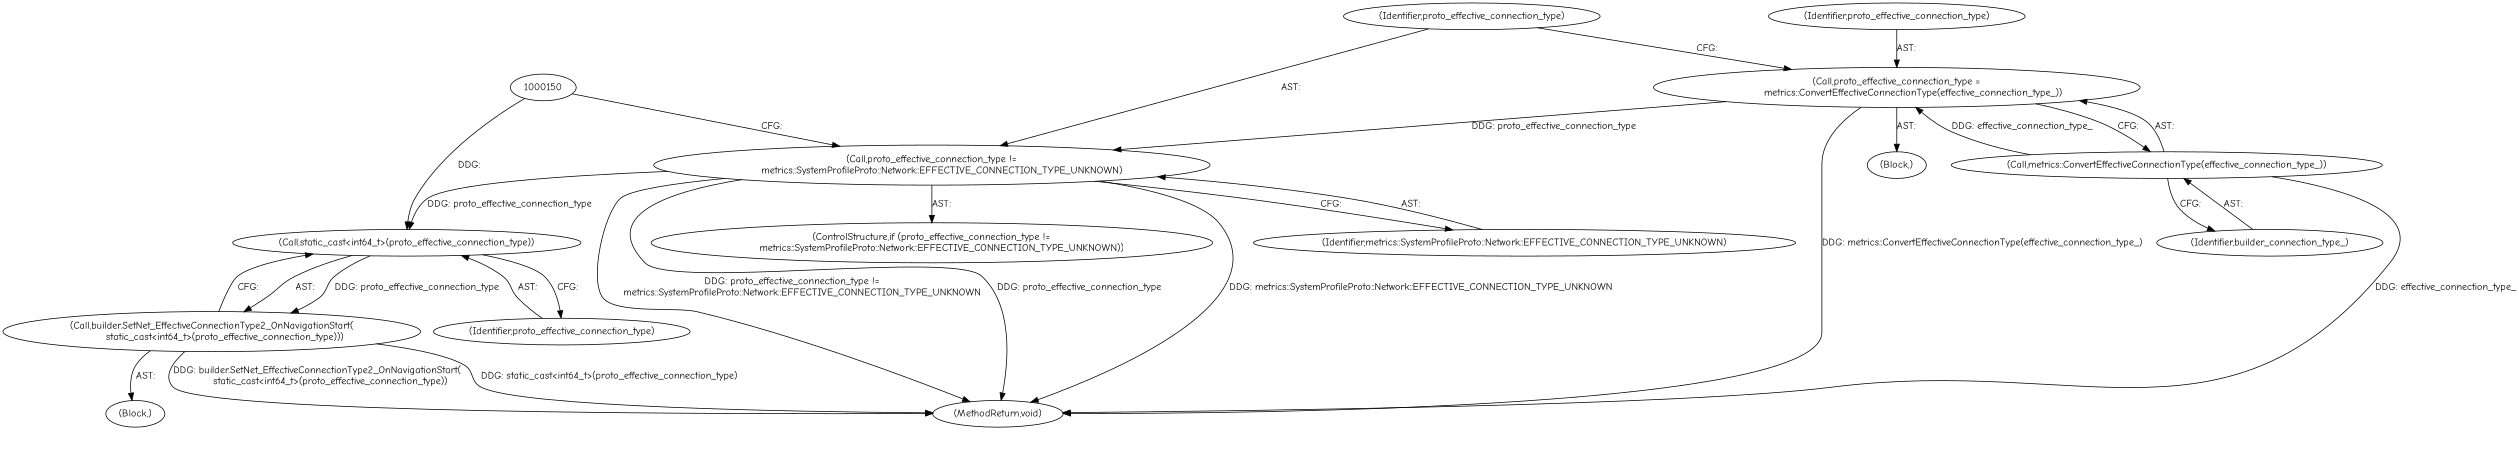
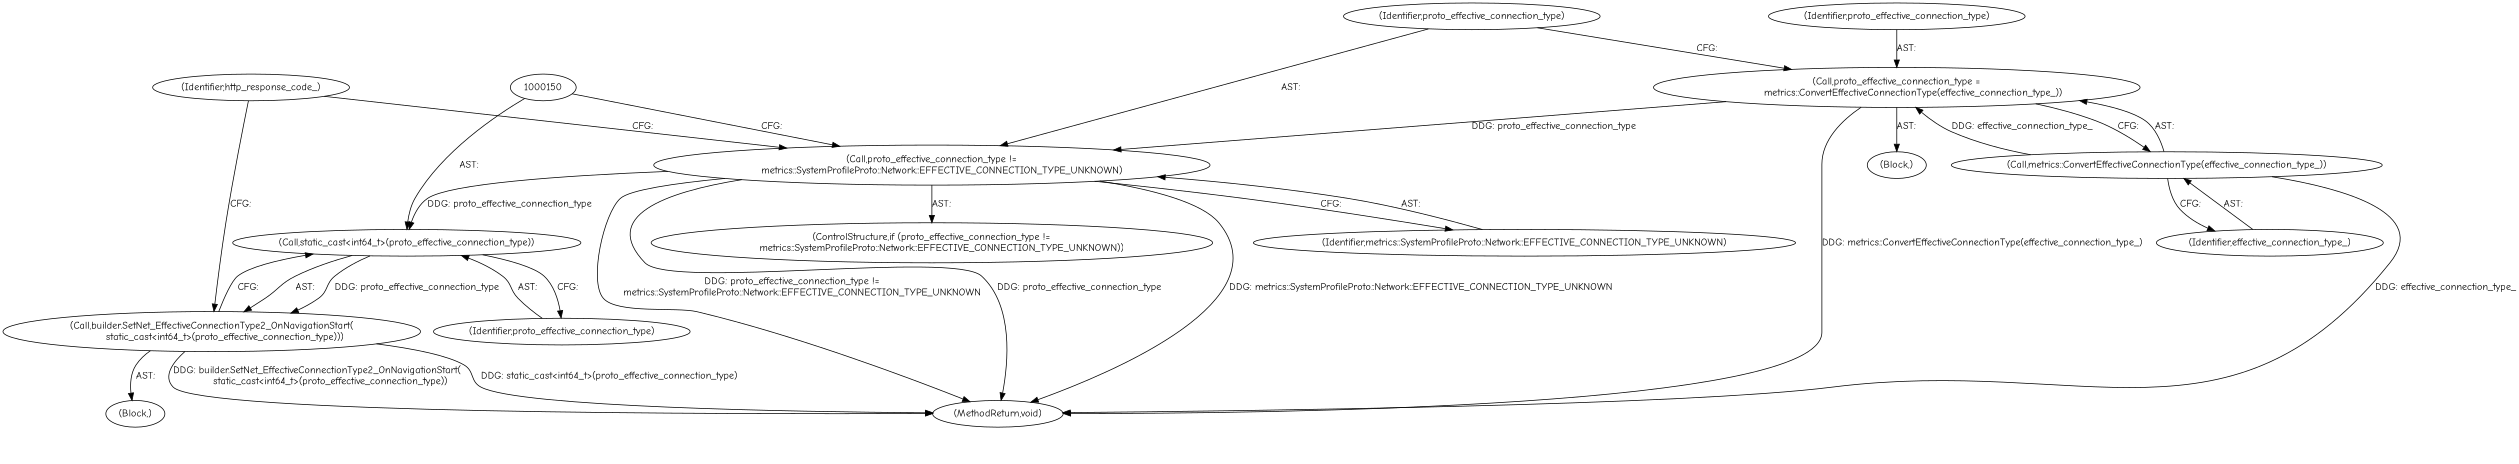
none -> (251, 87)
(471, 165) -> (471, 165)
(2270, 243) -> (2270, 243)
